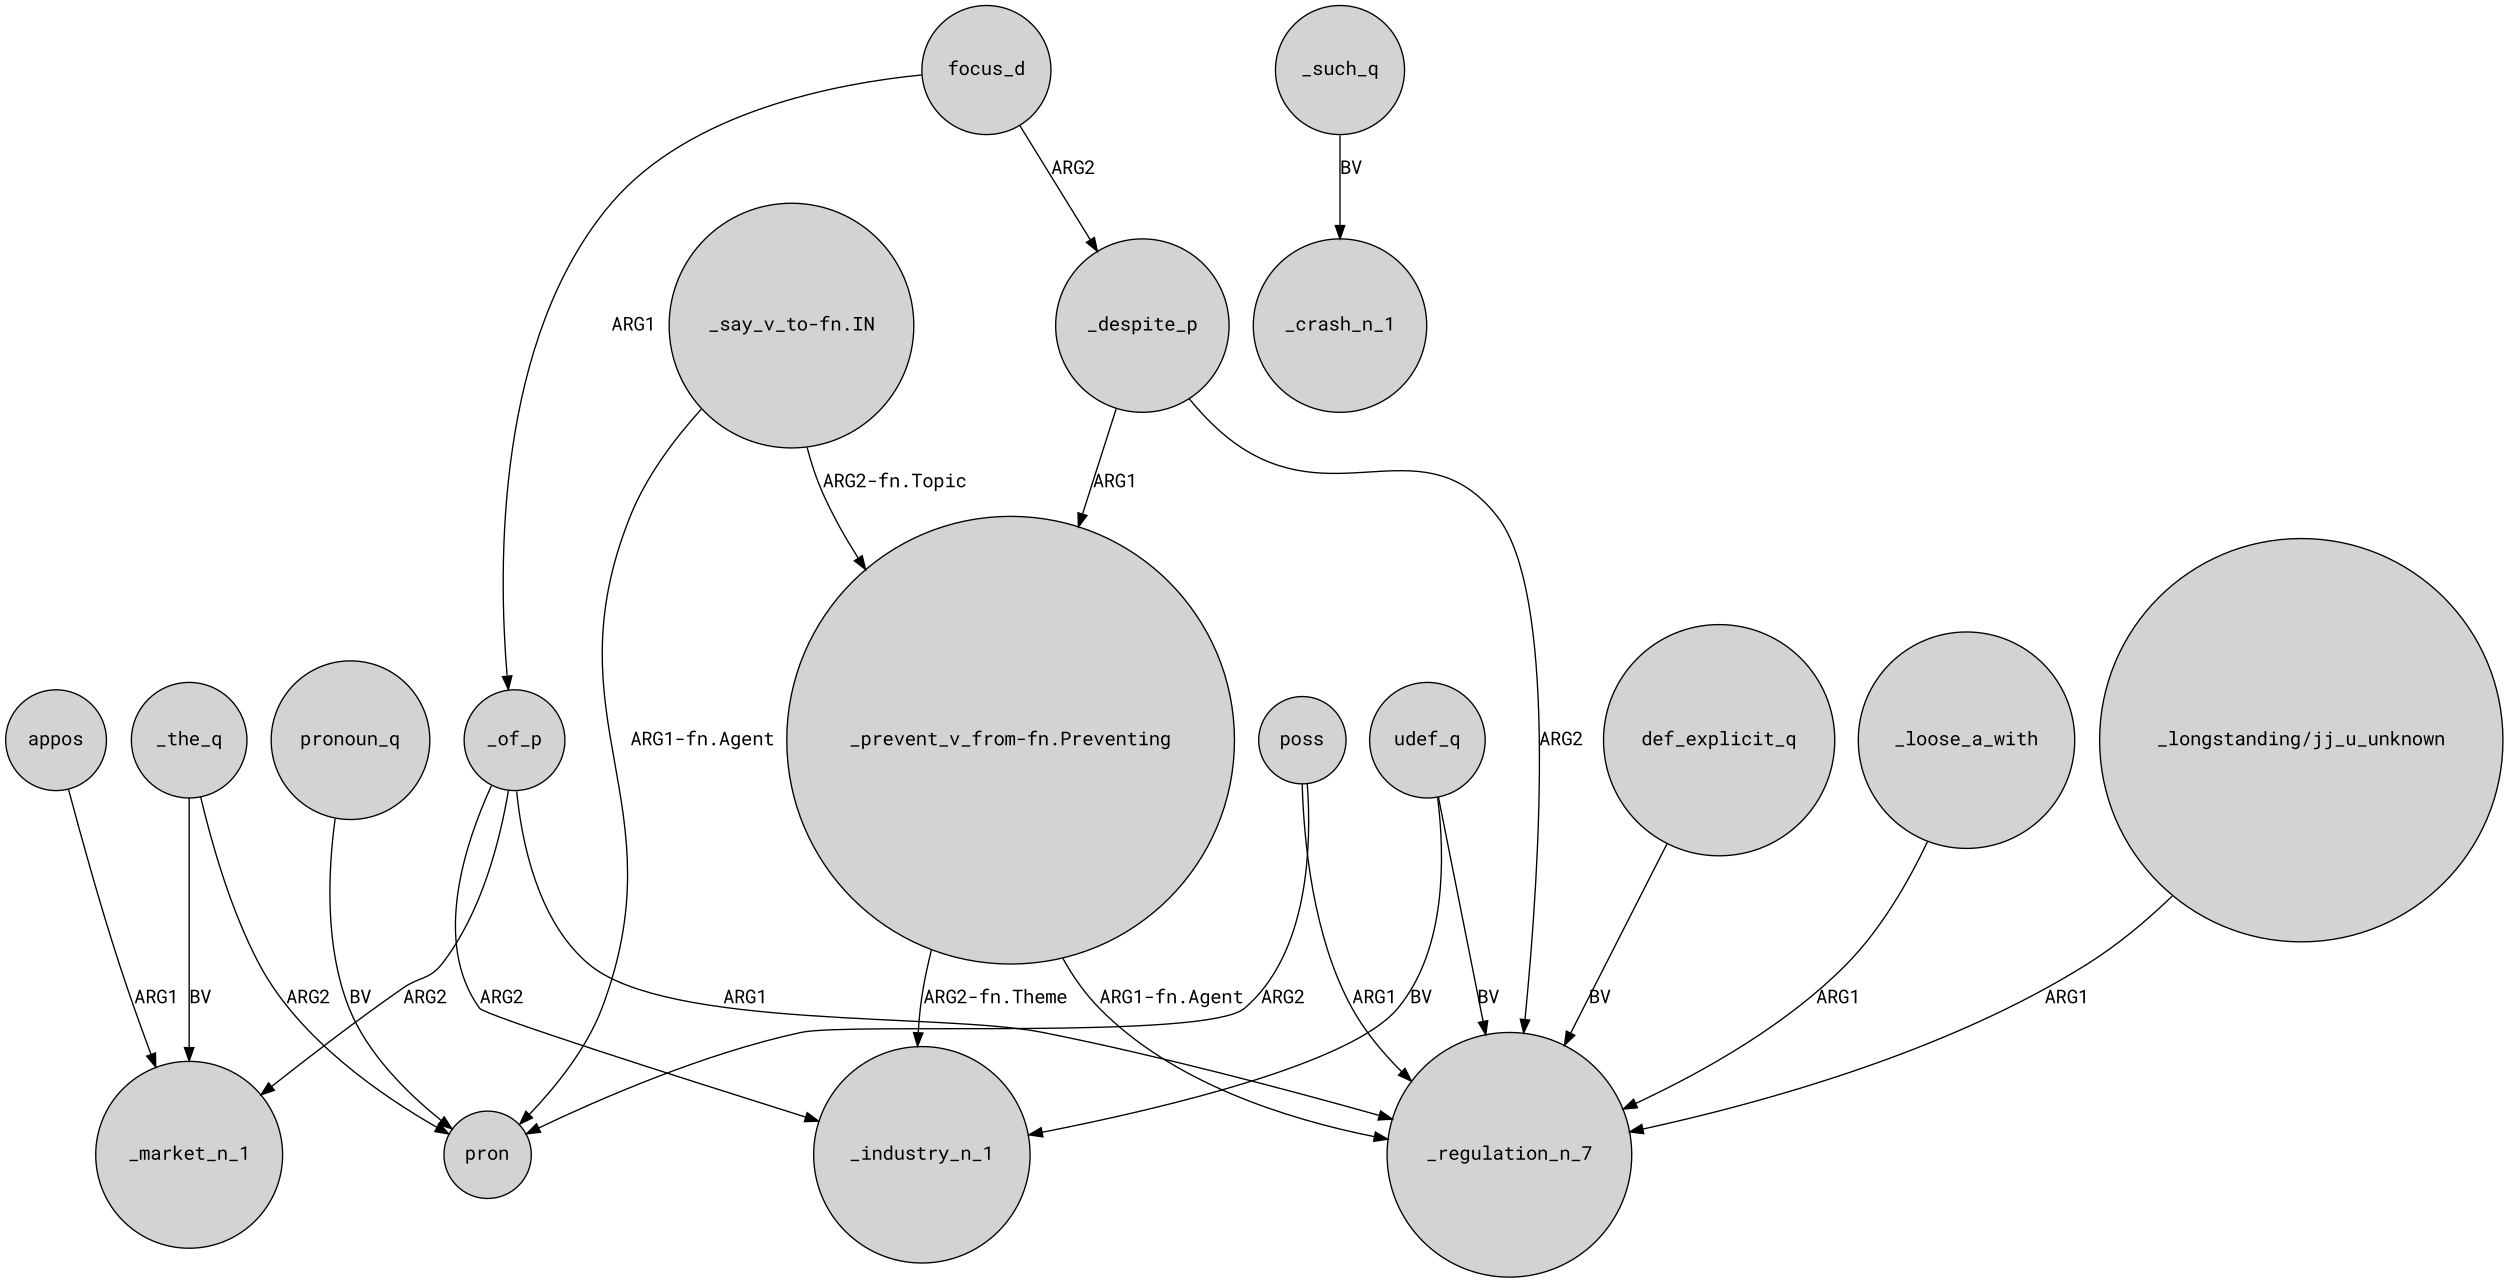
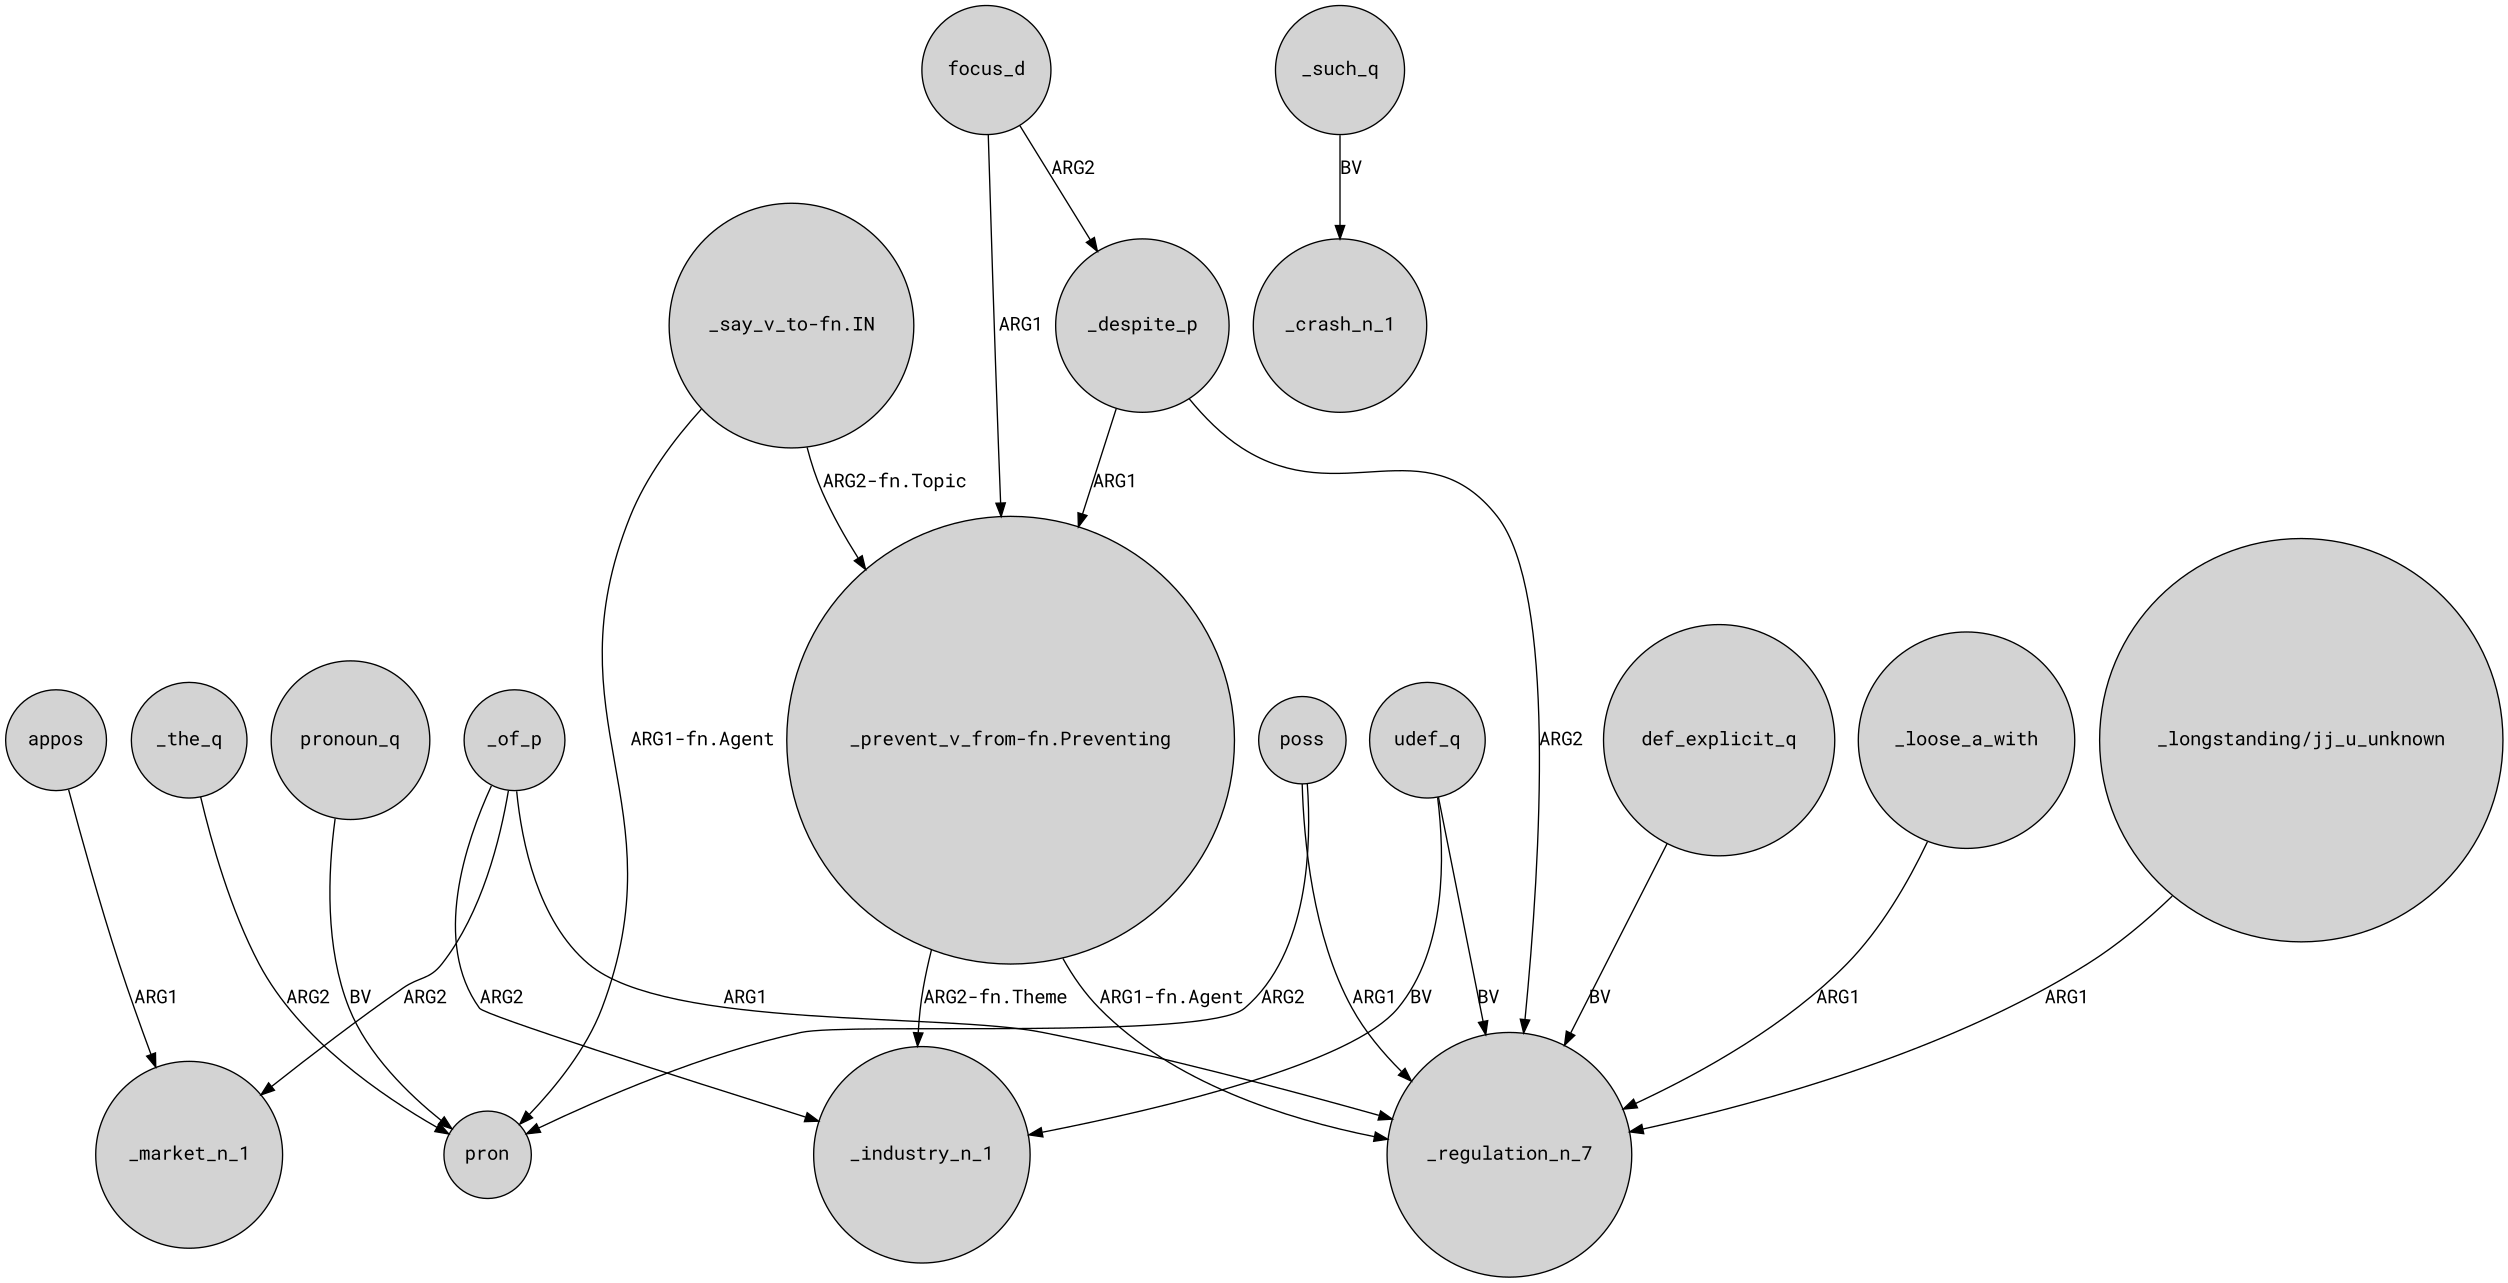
(569, 266) -> (994, 319)
(189, 923) -> none
